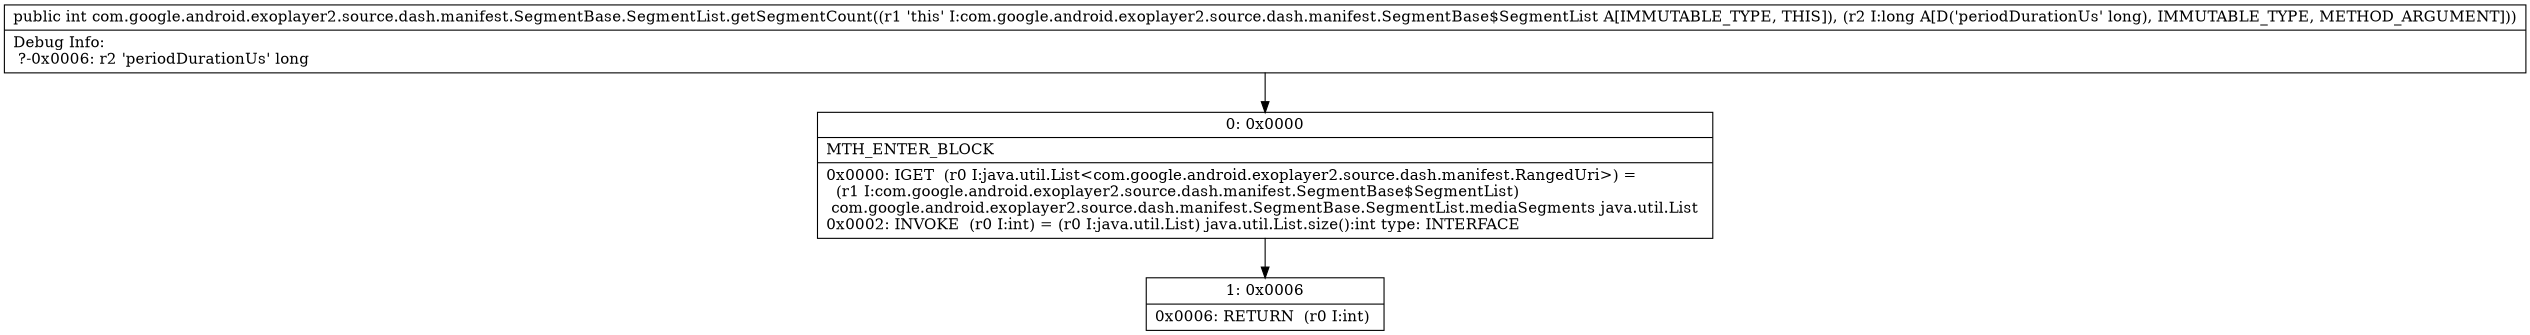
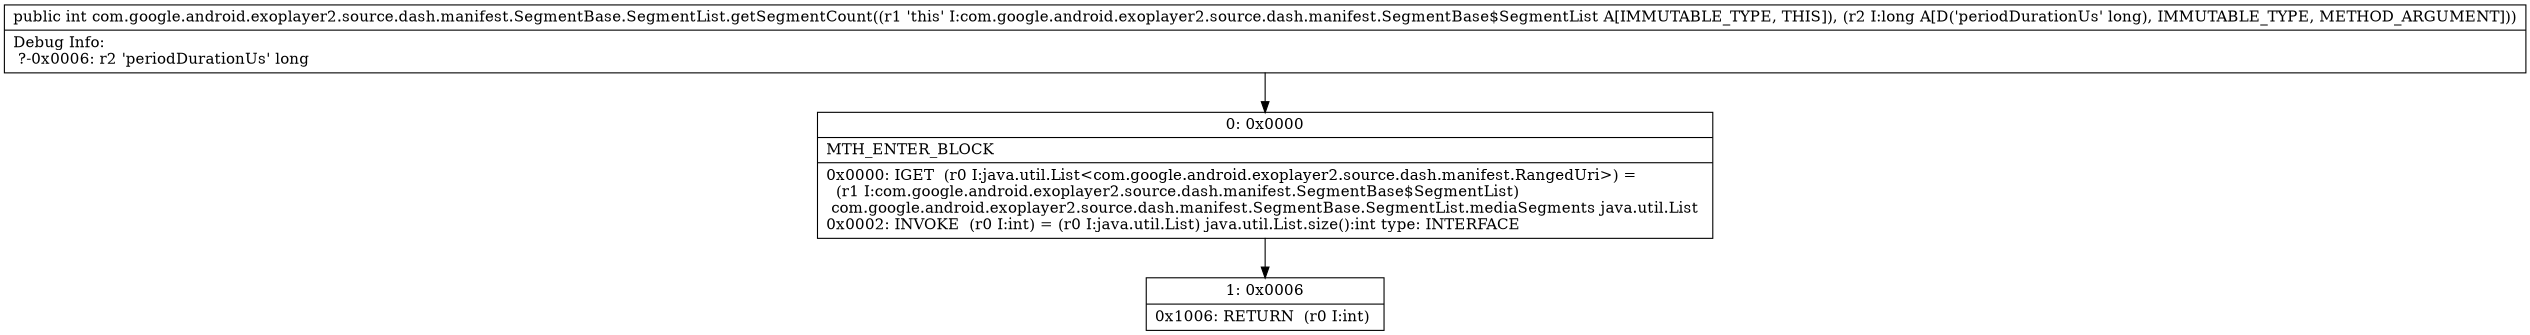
(1265, 317) -> (1265, 317)
